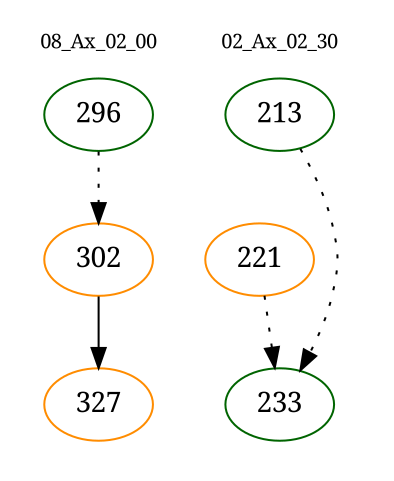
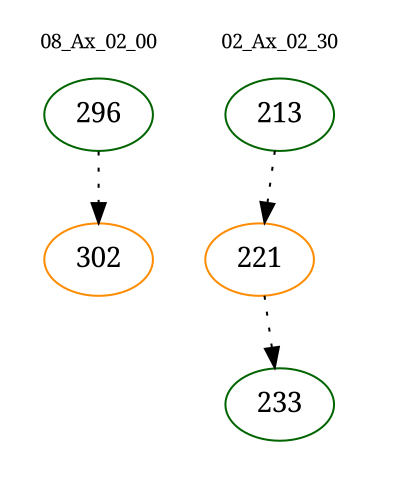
(337, 249) -> (271, 177)
(99, 405) -> none
